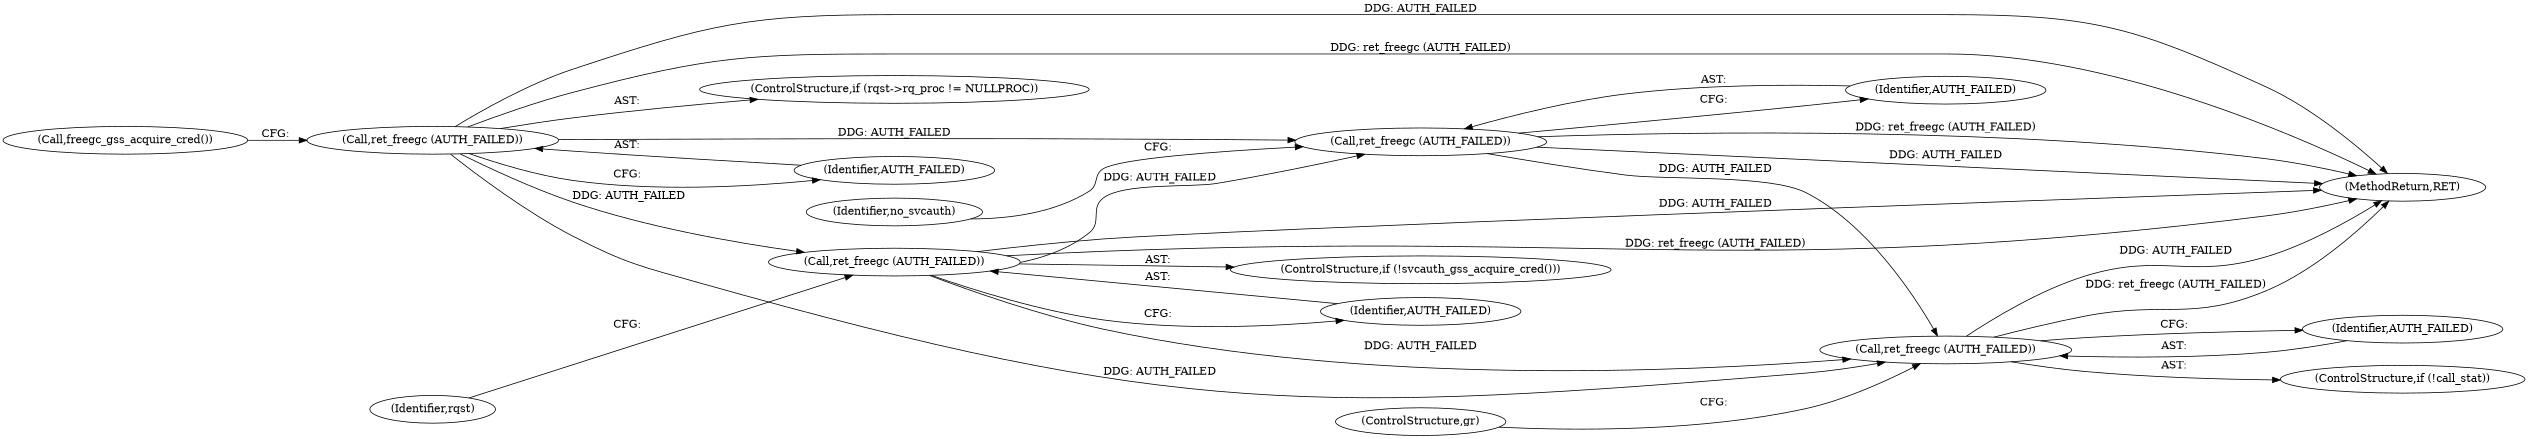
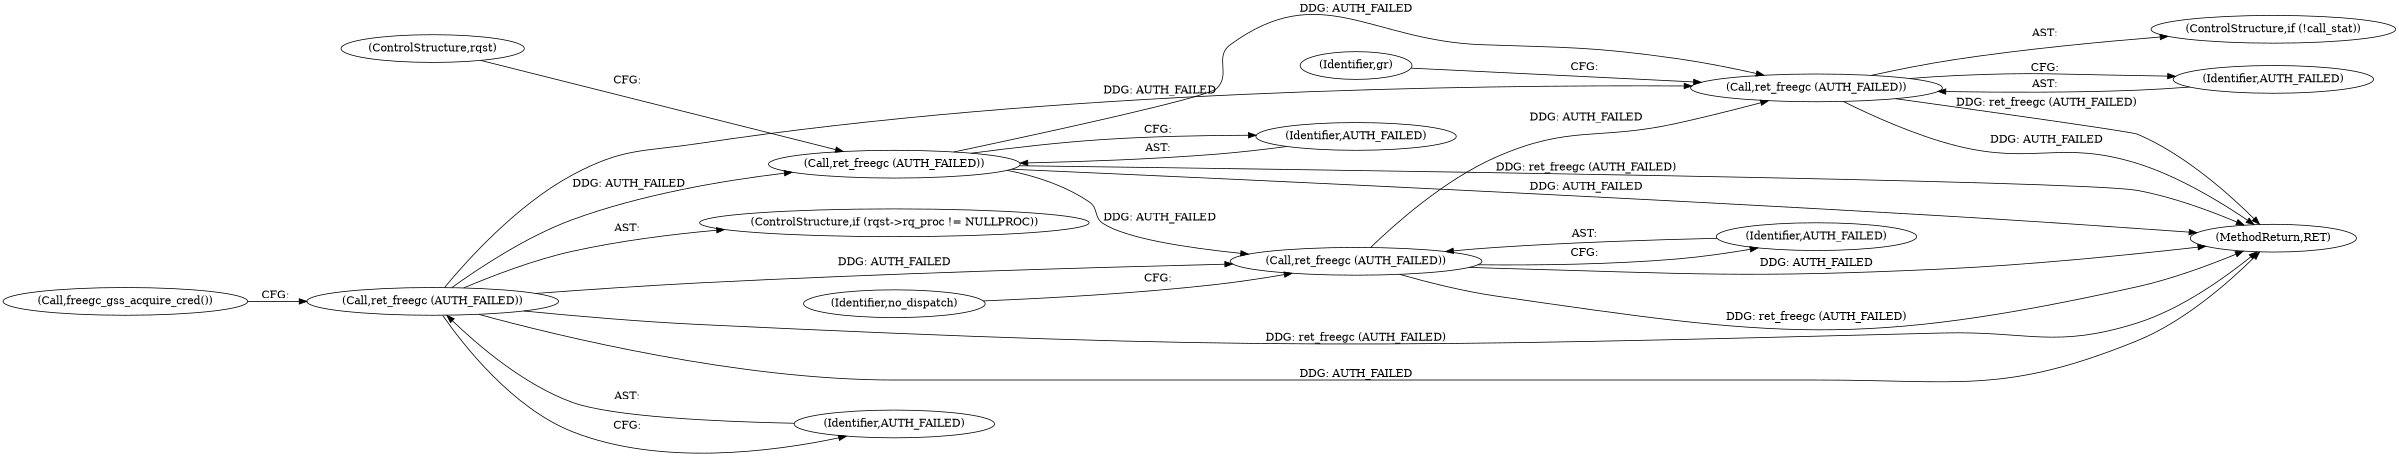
(894, 212) -> (894, 304)
(1421, 270) -> none
(433, 409) -> (433, 49)
(1421, 422) -> (1356, 66)
